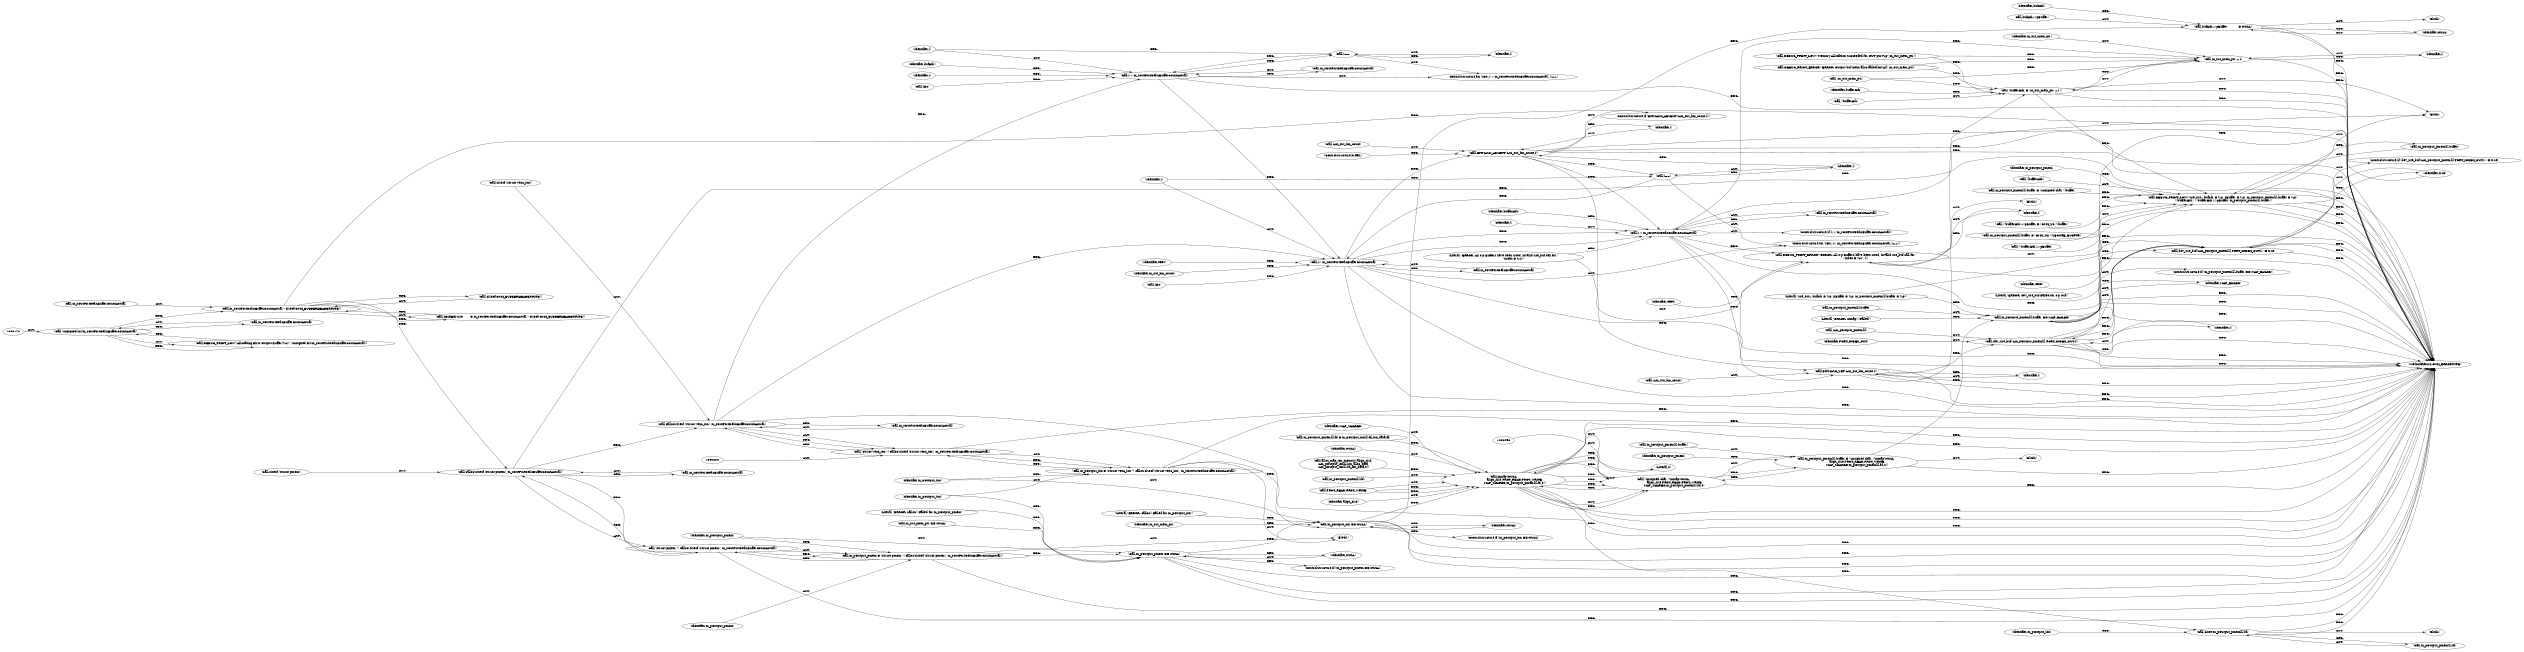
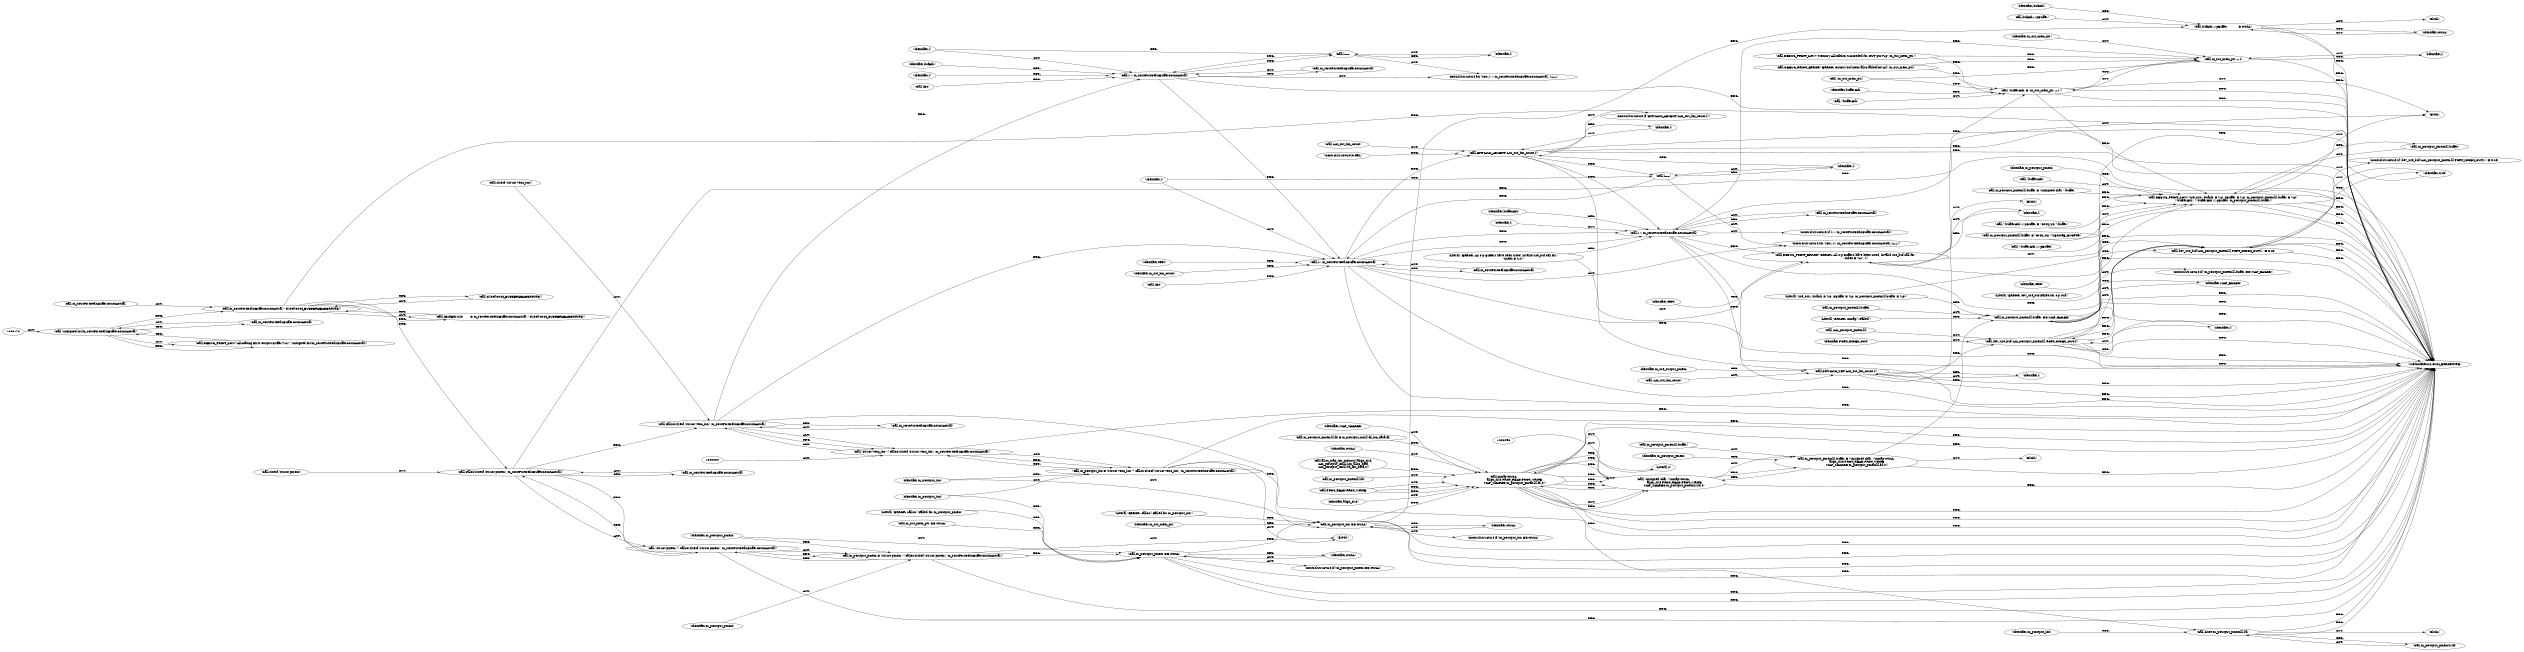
(1415, 153) -> (1415, 153)
none -> (1664, 369)
(1415, 532) -> (1415, 532)
(1271, 561) -> (1271, 561)
